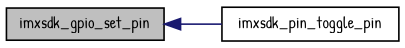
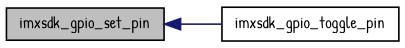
(310, 24) -> (310, 24)
